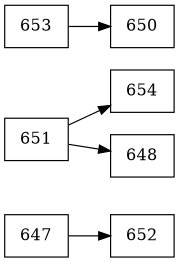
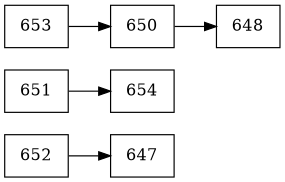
(84, 147) -> (190, 26)
(84, 236) -> (84, 156)
